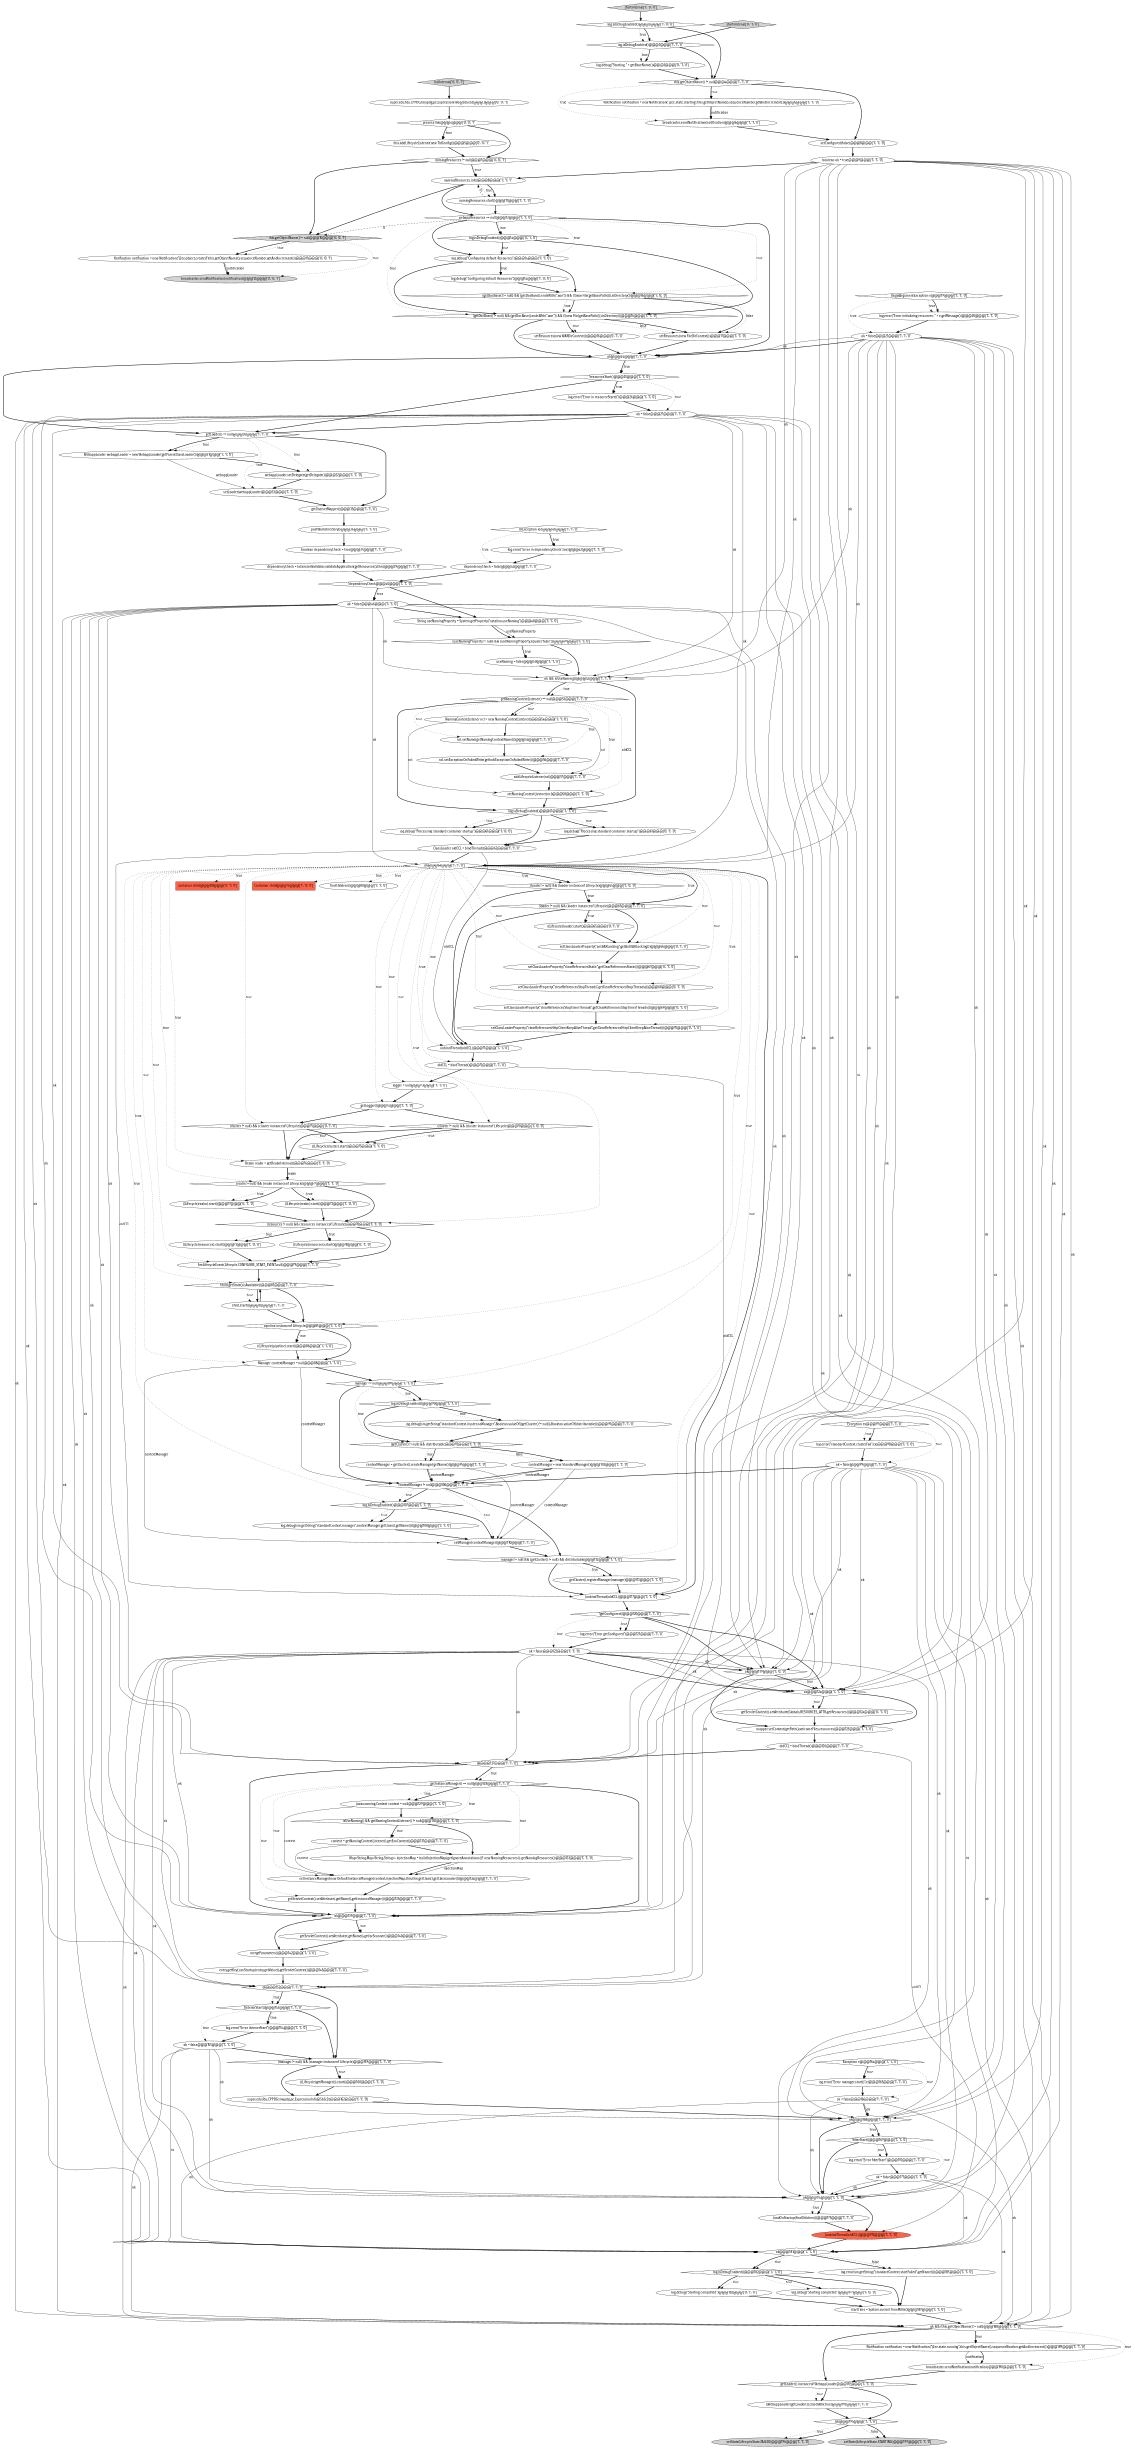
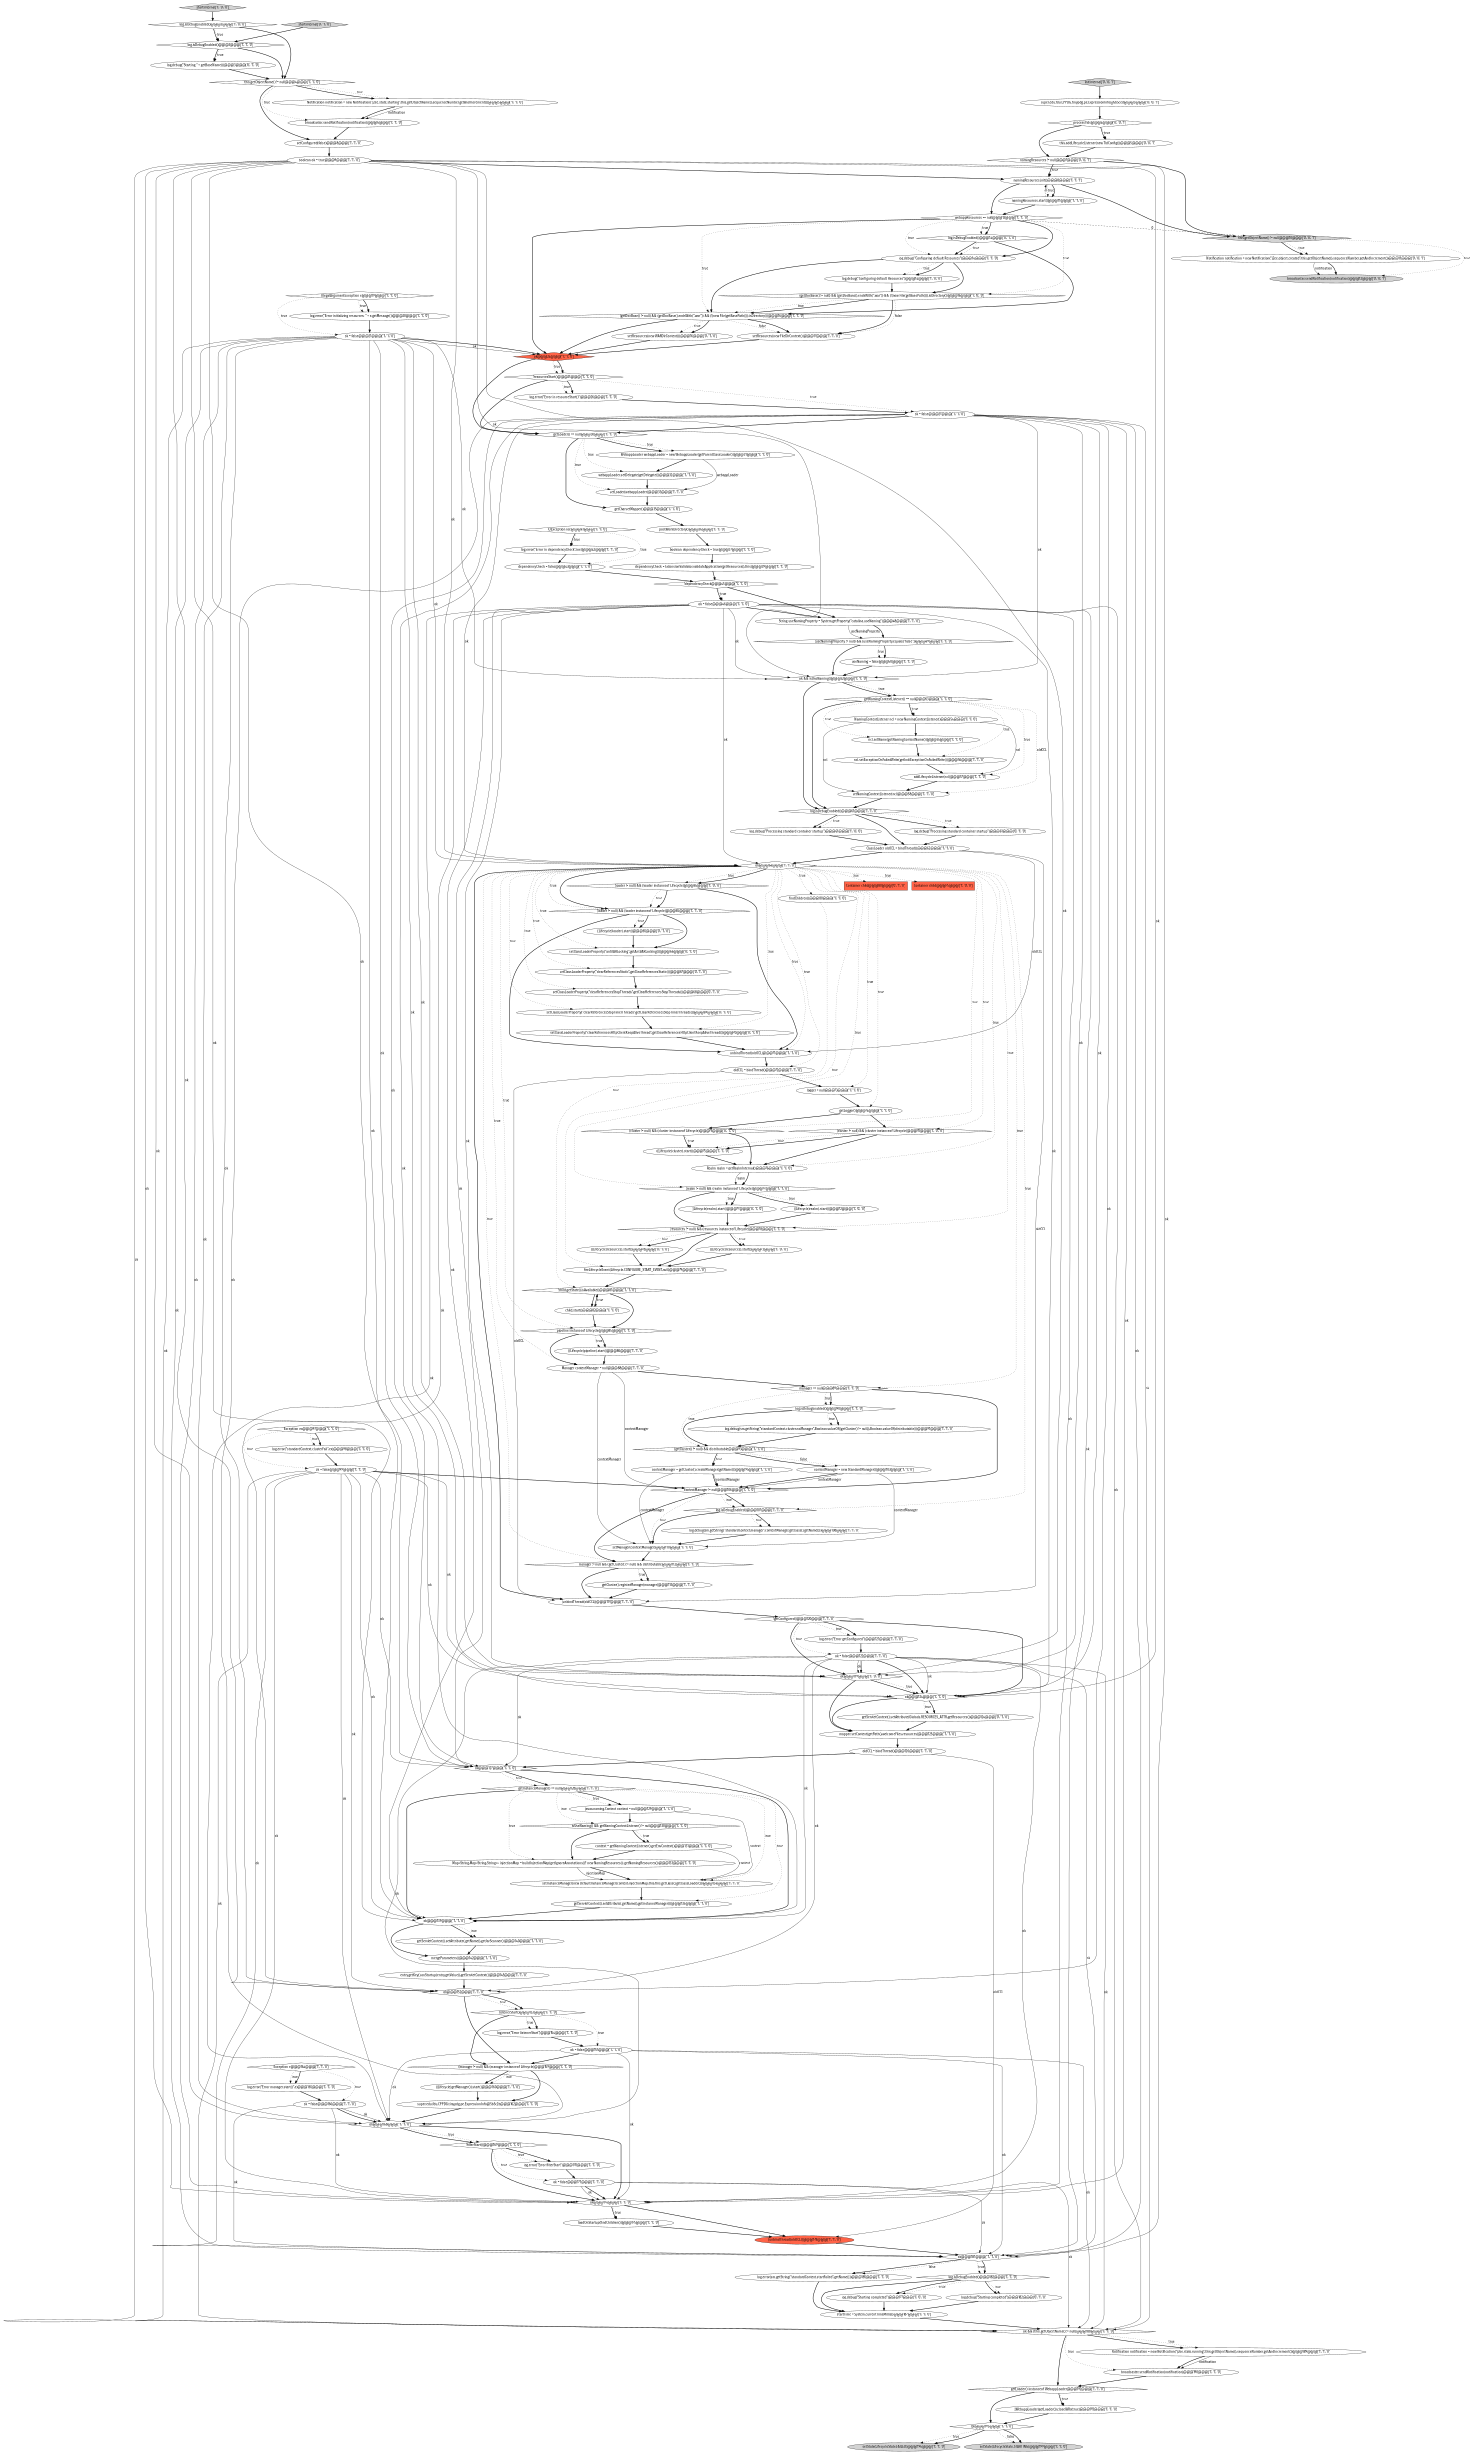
(627, 357) -> (554, 357)
(143, 979) -> (683, 1082)
(355, 1916) -> (444, 1921)
(1005, 2179) -> none
